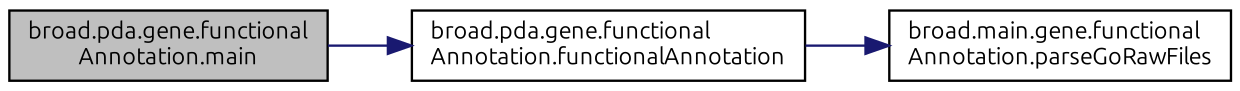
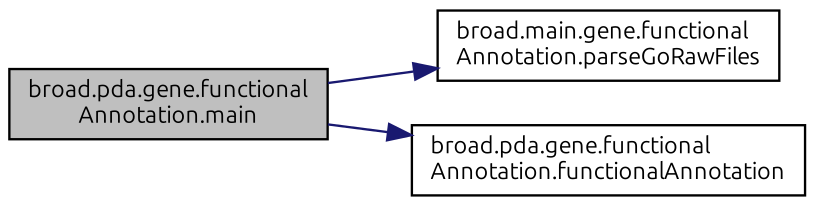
(835, 46) -> (371, 77)
